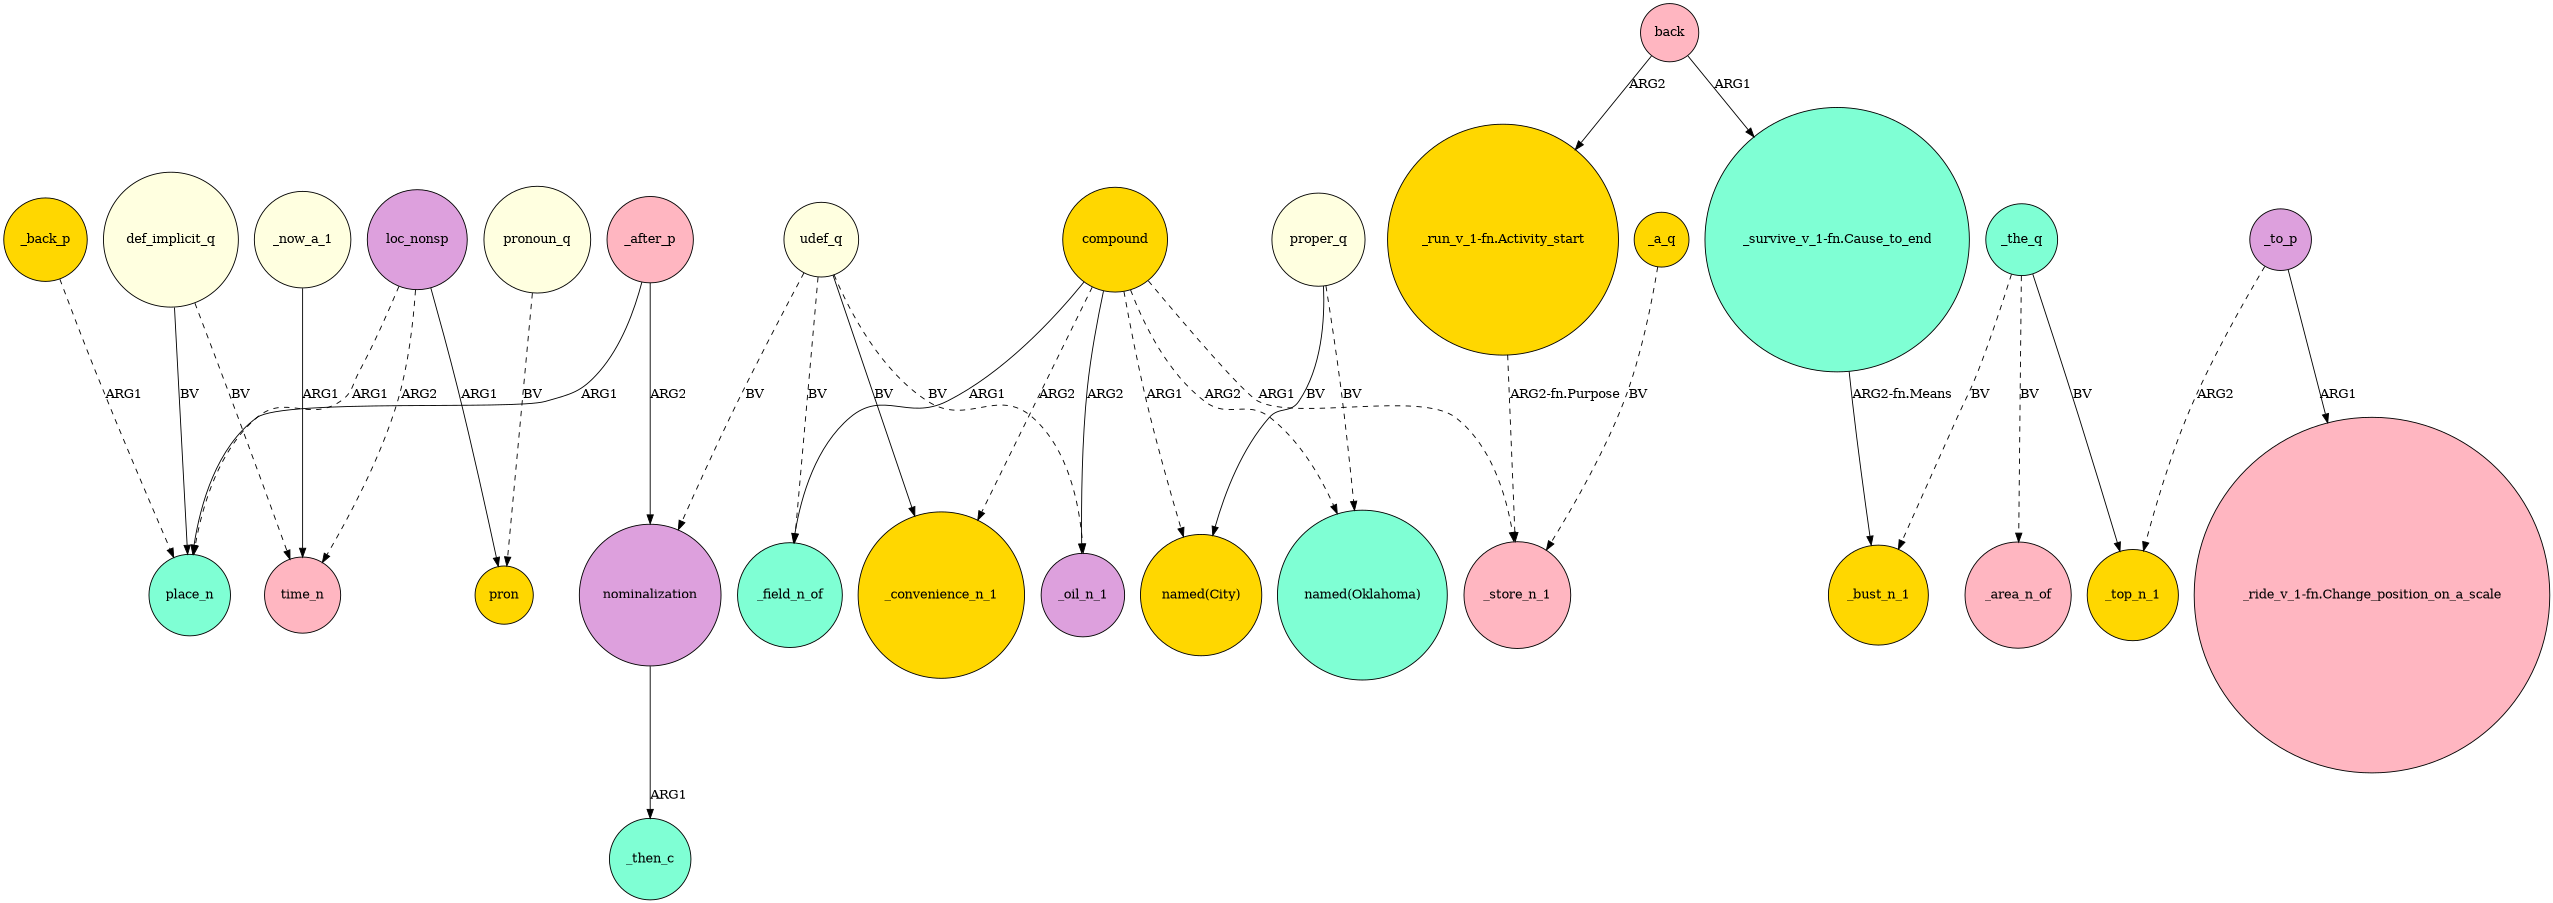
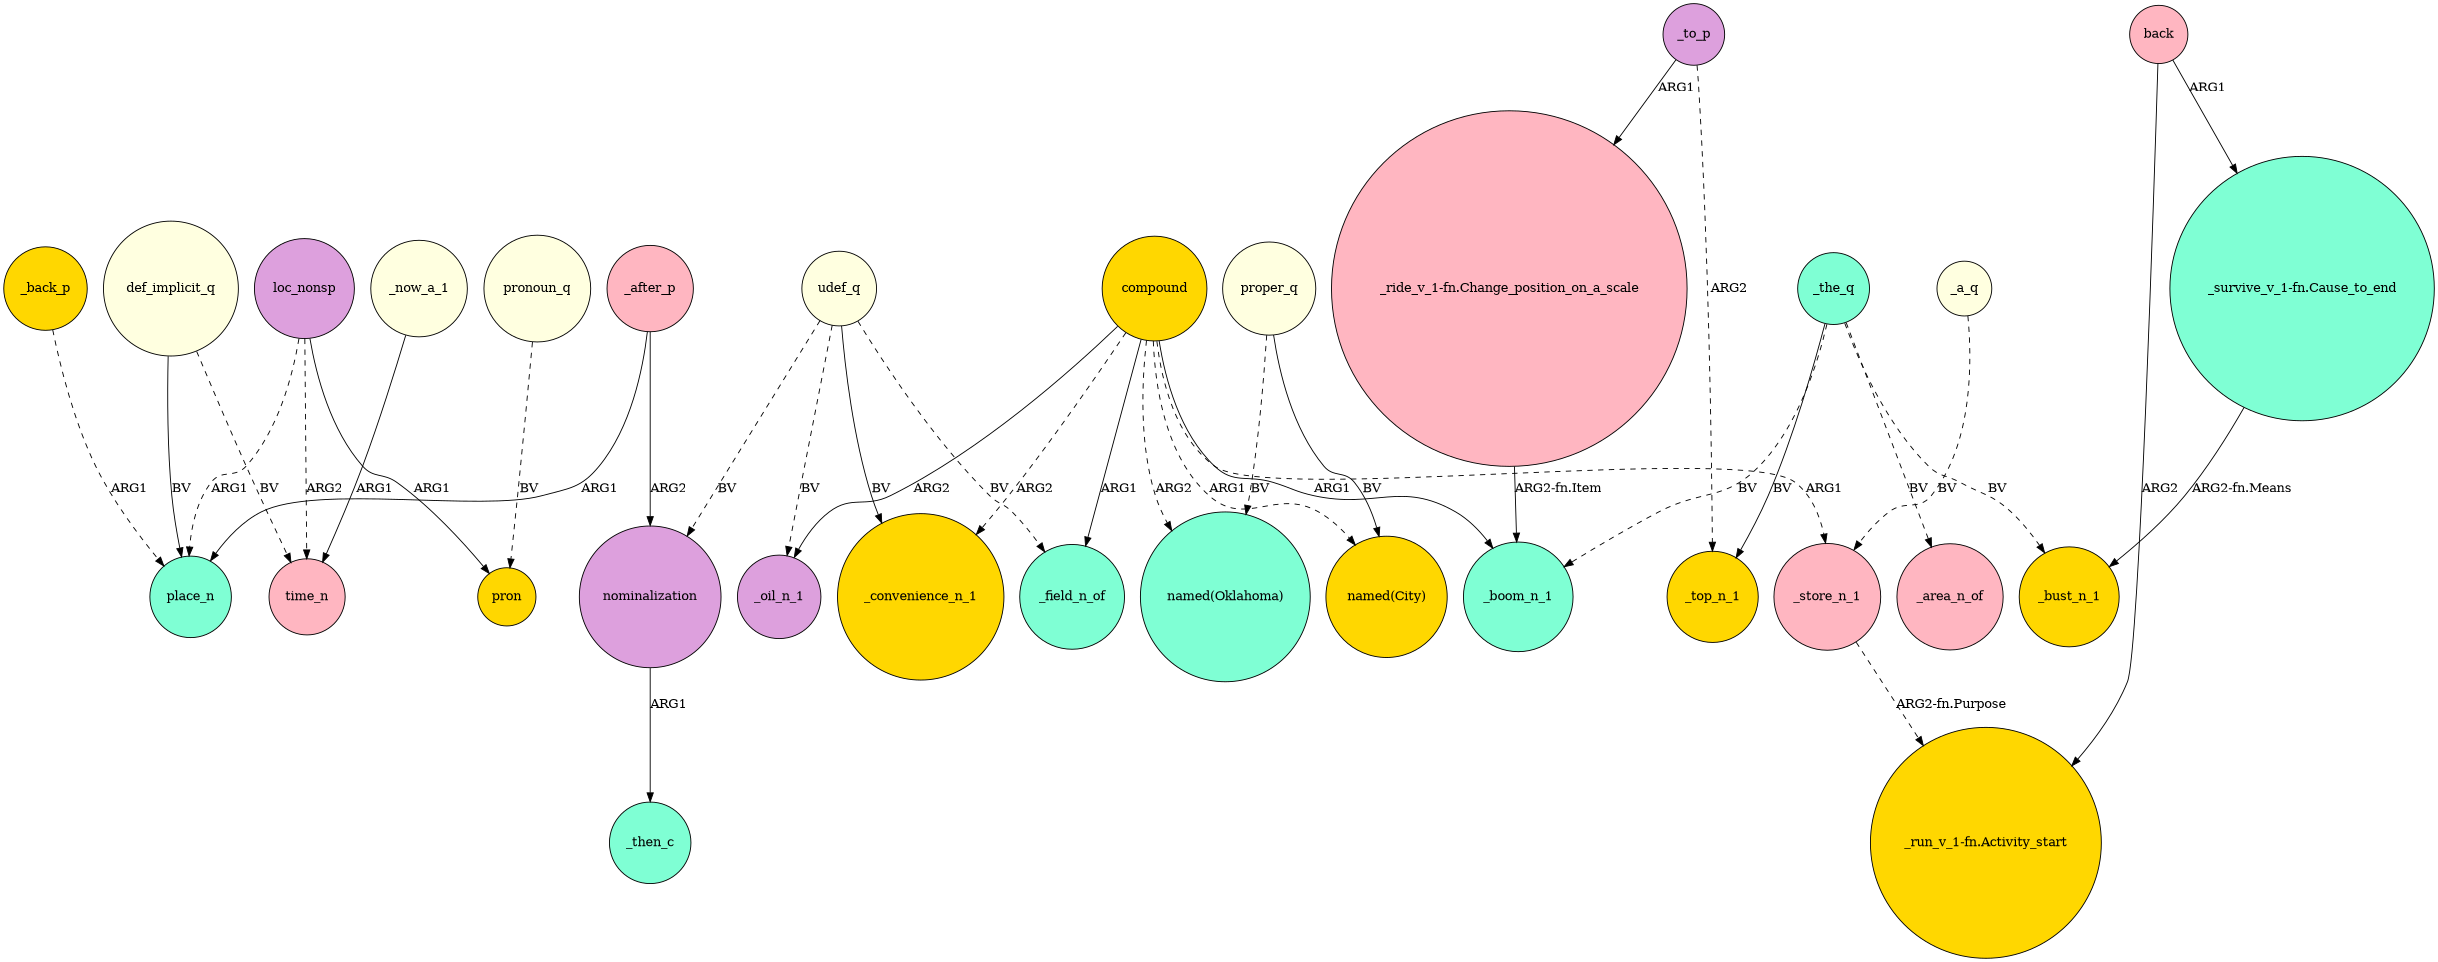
(1662, 240) -> (1964, 289)
(1511, 444) -> (1887, 690)
none -> (1518, 597)
